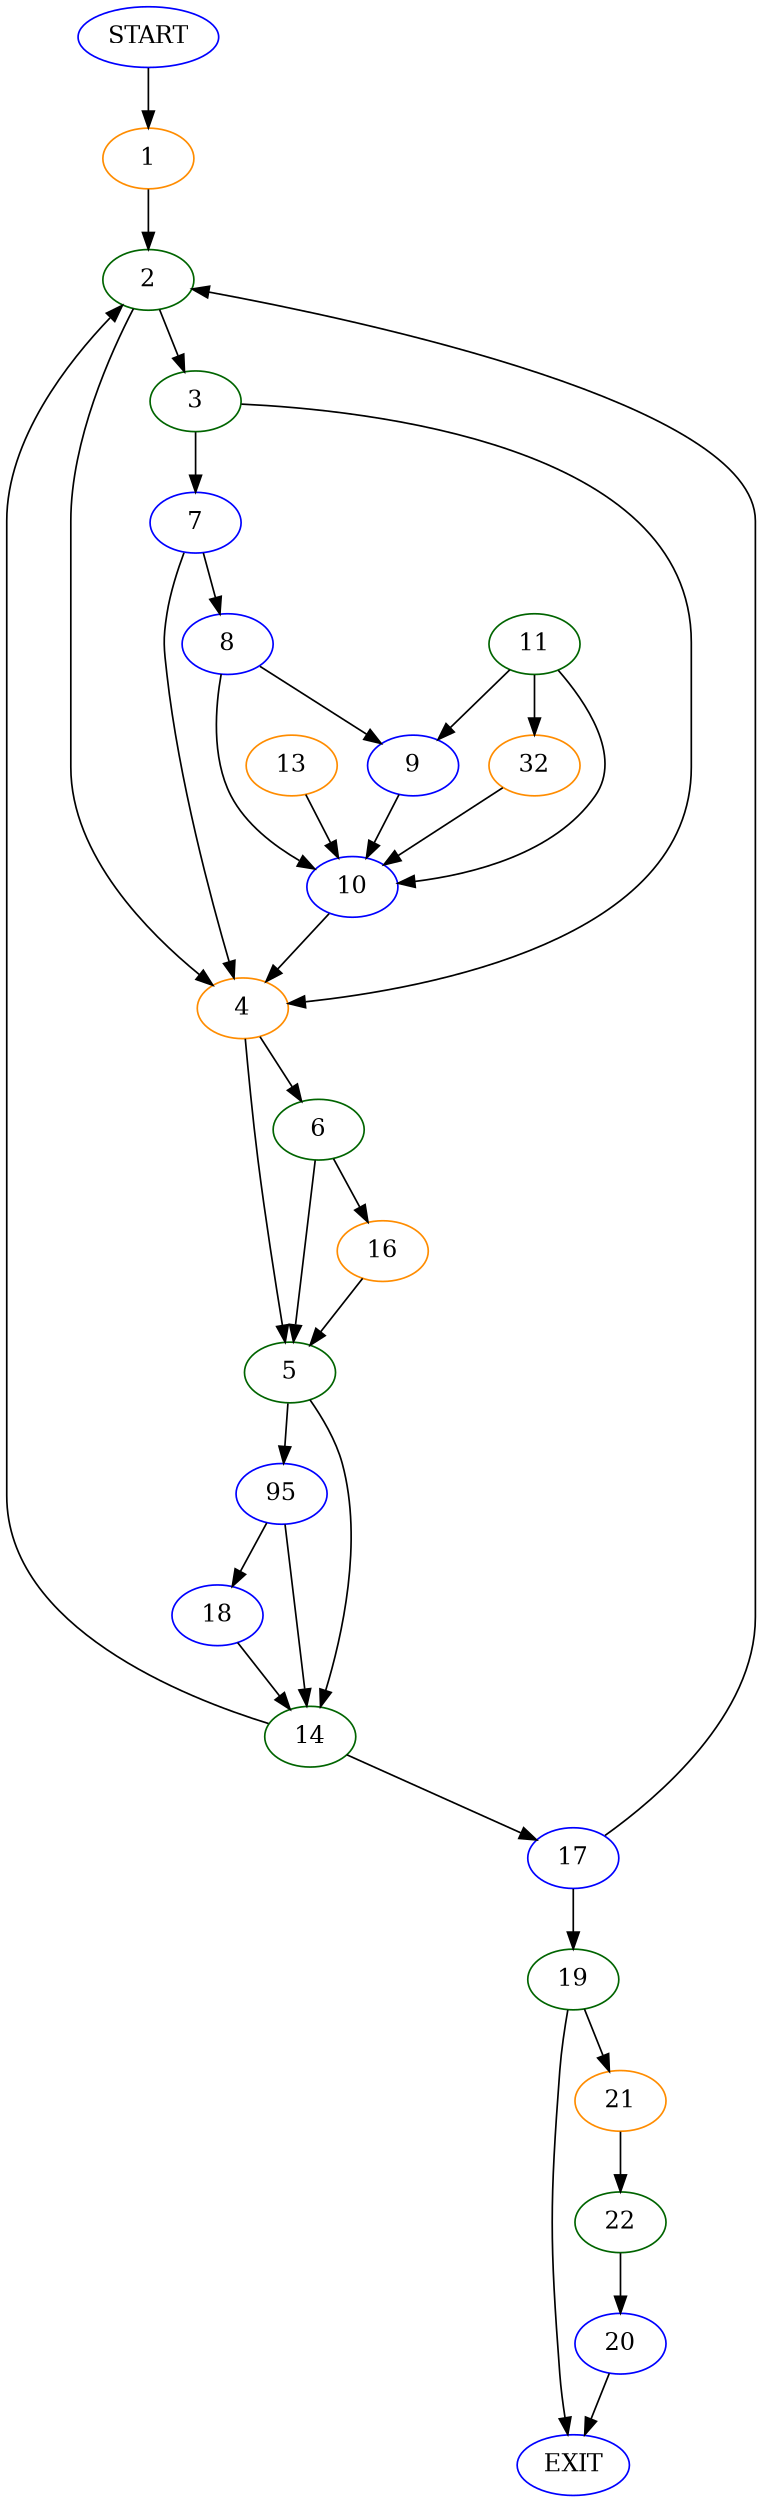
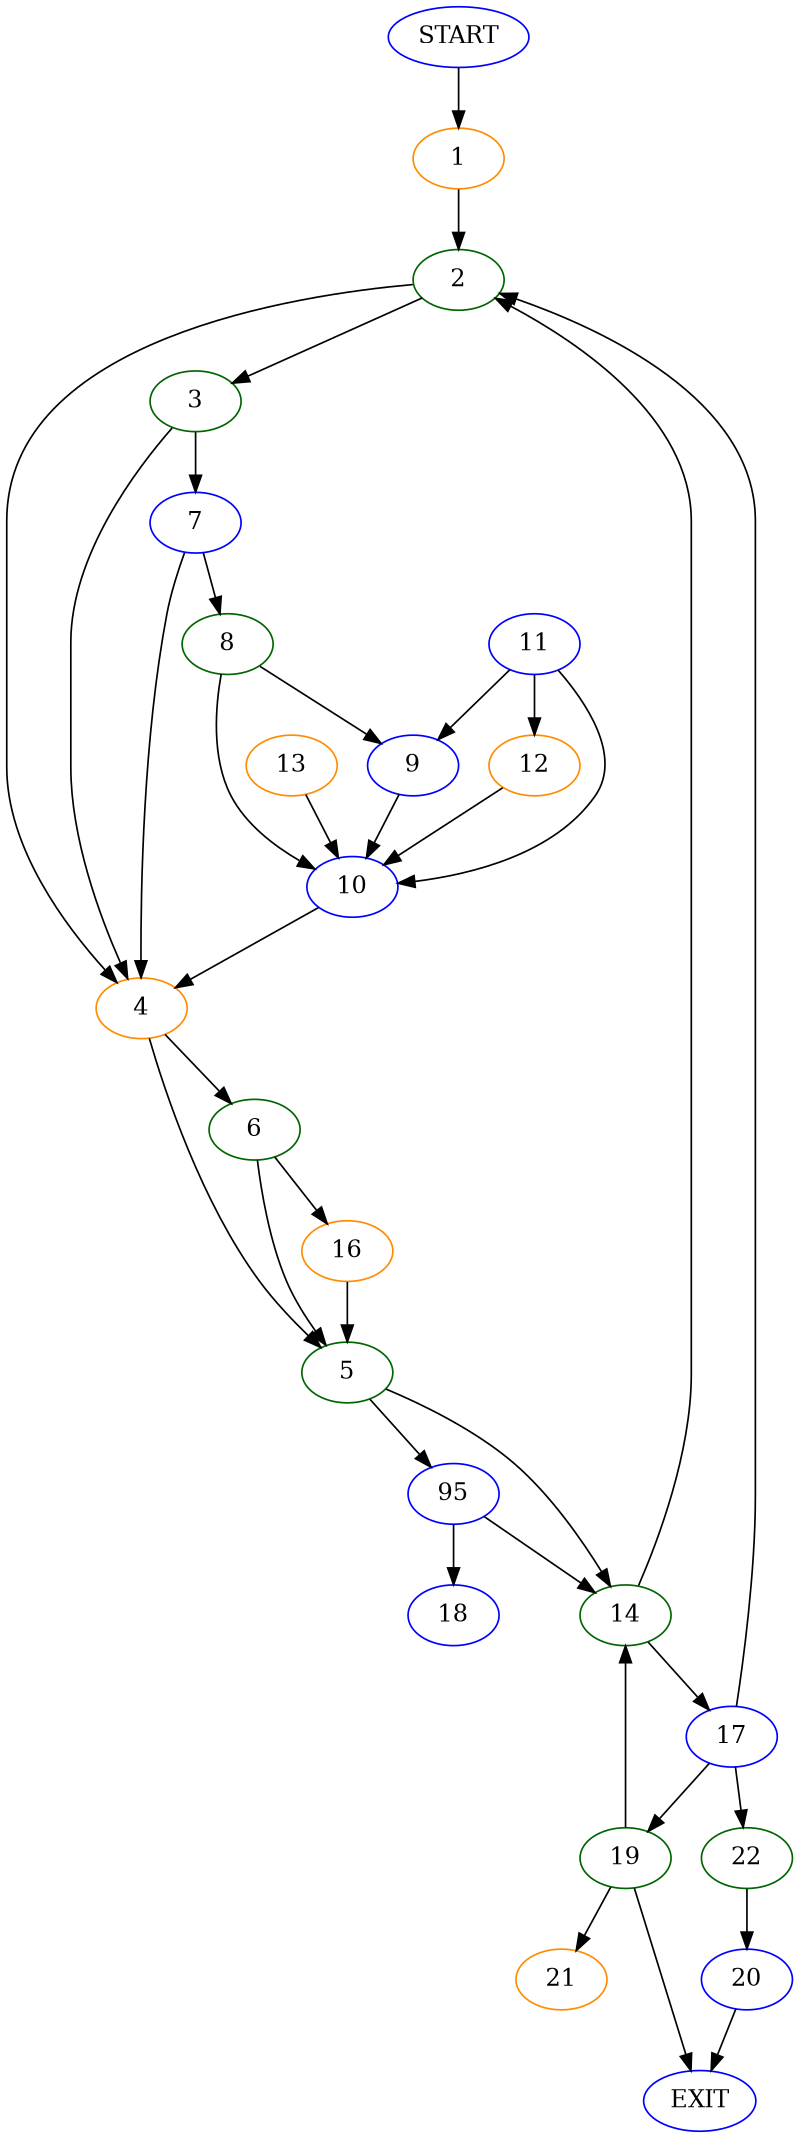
(228, 644) -> (228, 644)
(534, 644) -> (534, 644)
(534, 765) -> (534, 765)
(259, 1669) -> (626, 1745)
(620, 2153) -> (738, 1789)
